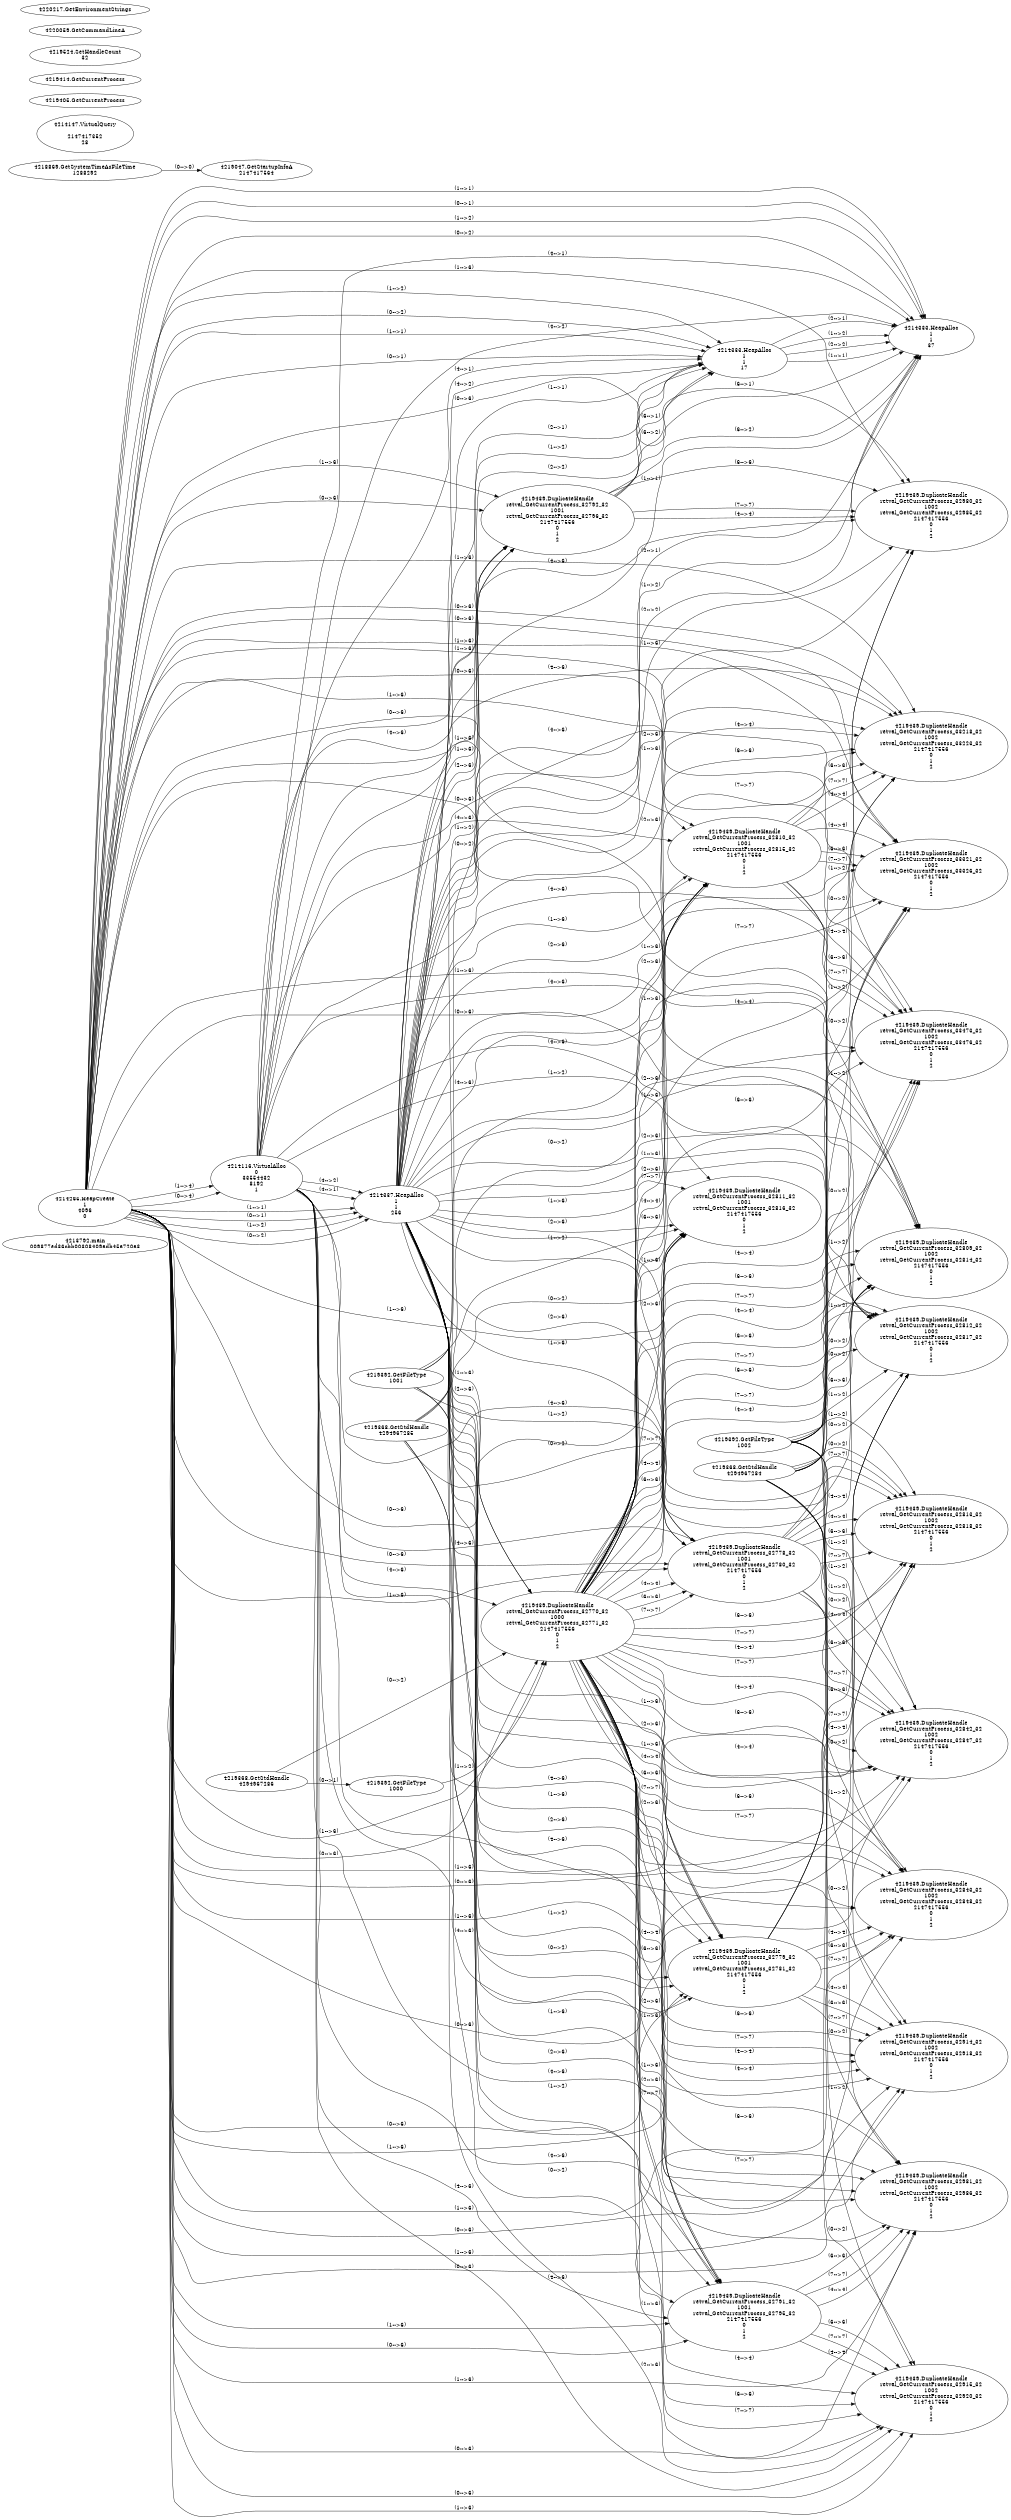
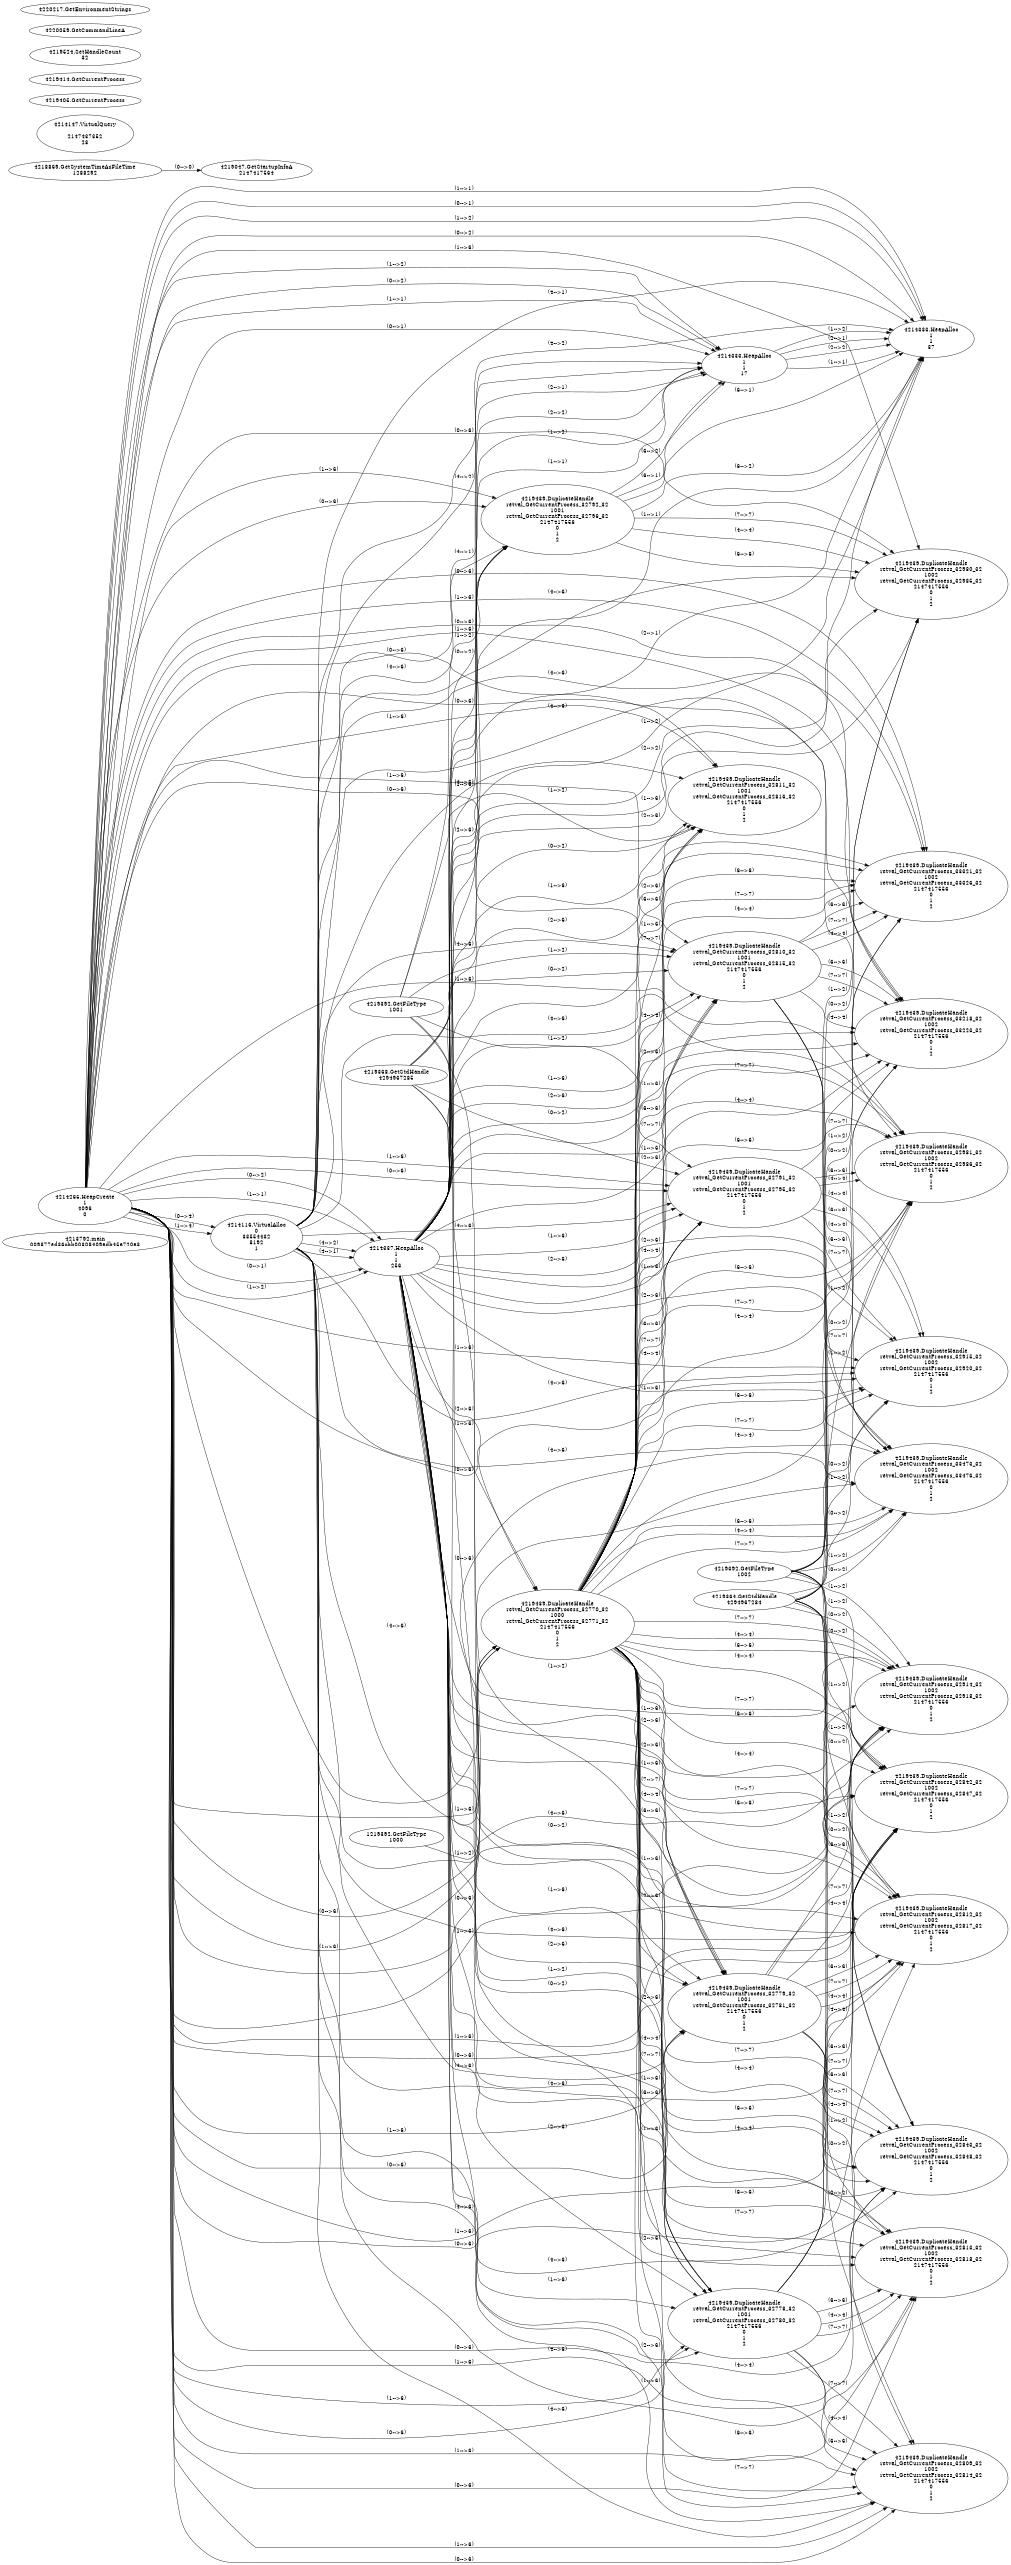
(85, 134) -> (85, 134)
(744, 1471) -> (744, 1600)
(257, 1782) -> none
(397, 1786) -> (397, 1838)
